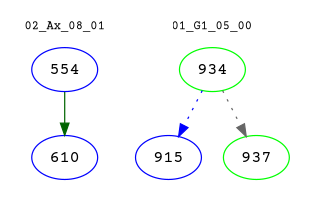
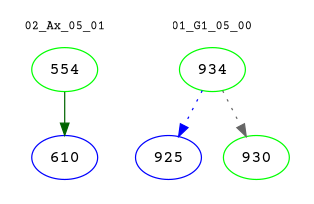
(65, 26) -> (65, 26)
(65, 70) -> (65, 70)
(168, 157) -> (168, 157)
(256, 157) -> (256, 157)
